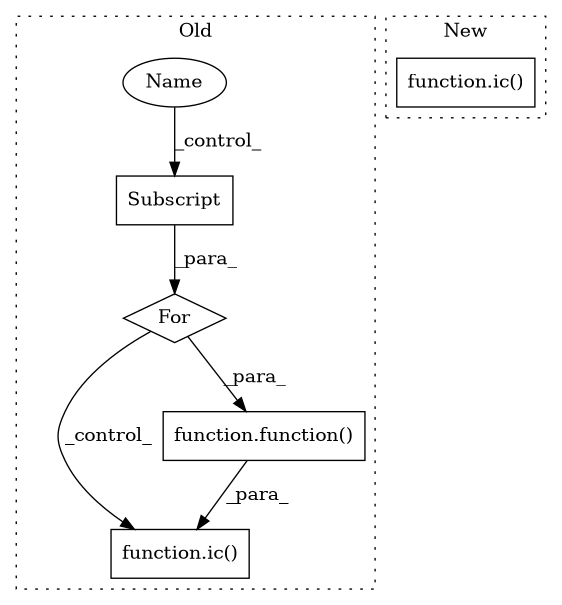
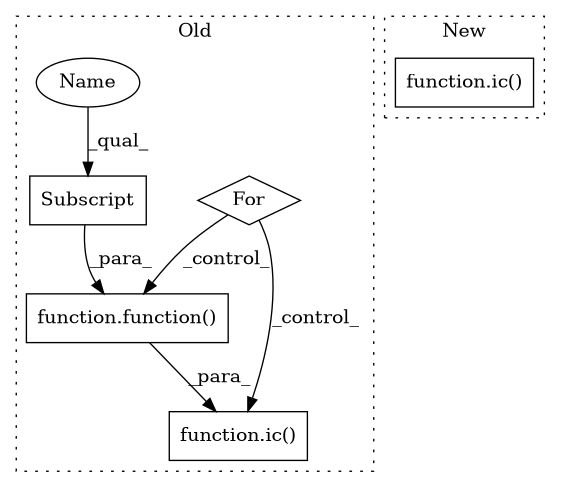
(218, 142) -> (118, 142)
(175, 253) -> (86, 255)
(255, 377) -> (226, 259)
